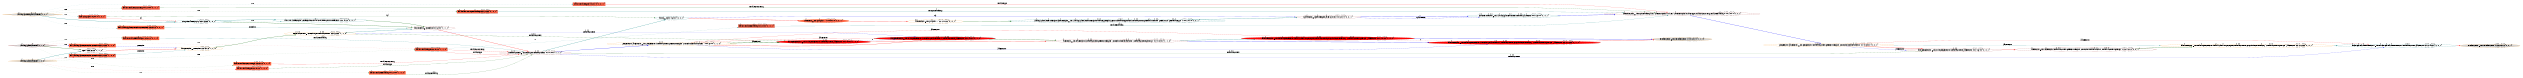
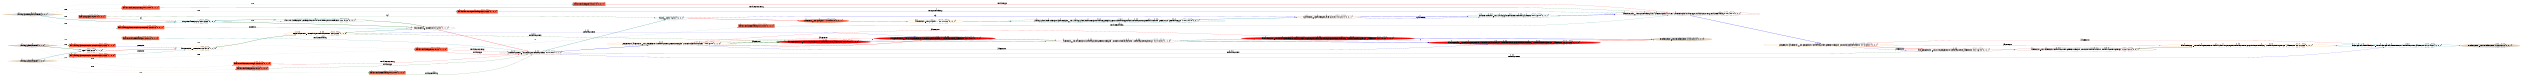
(64, 16) -> (60, 17)
